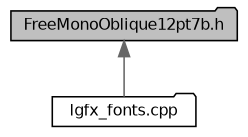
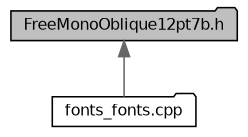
(124, 112) -> (124, 112)
